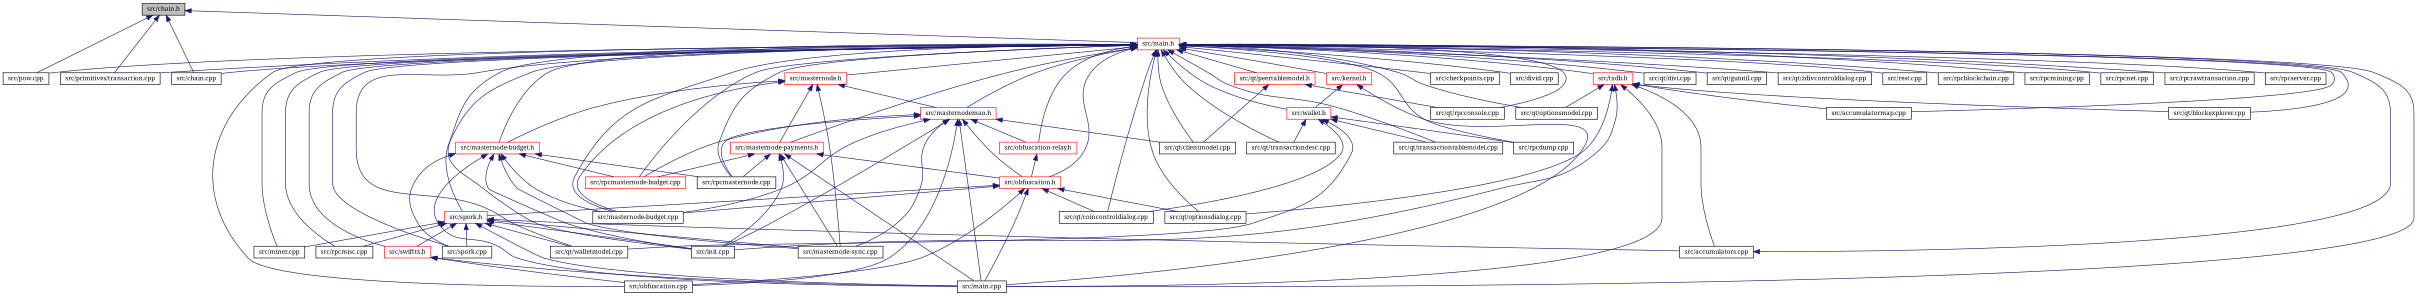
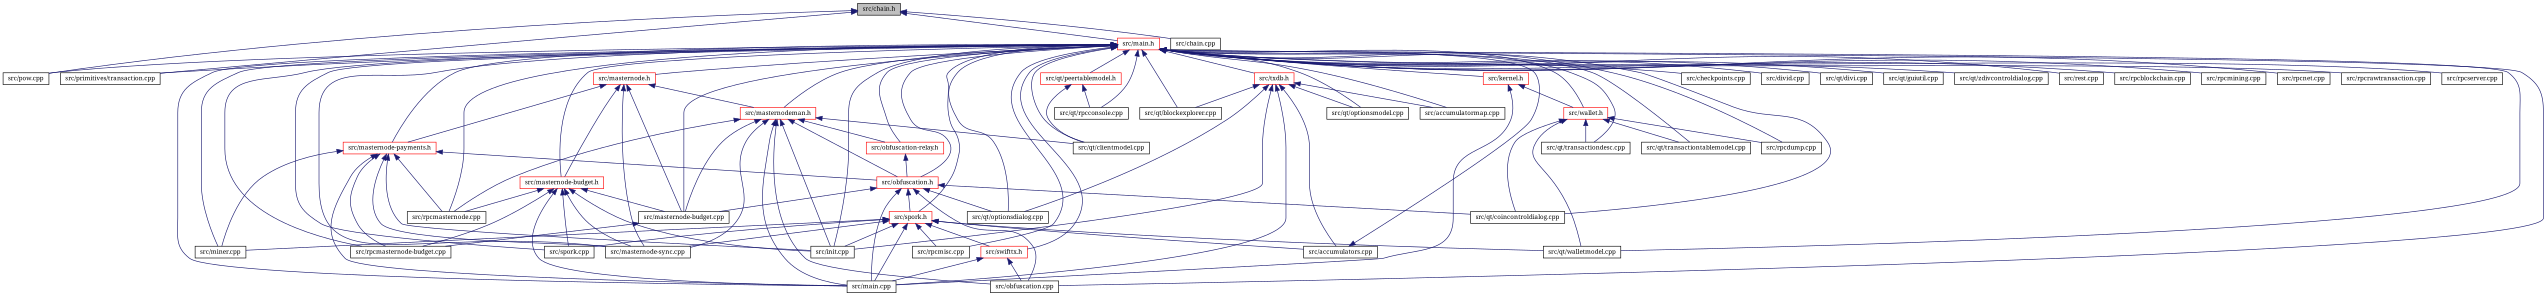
(676, 53) -> (447, 71)
(714, 144) -> (581, 230)
none -> (262, 178)
(636, 183) -> (401, 252)
